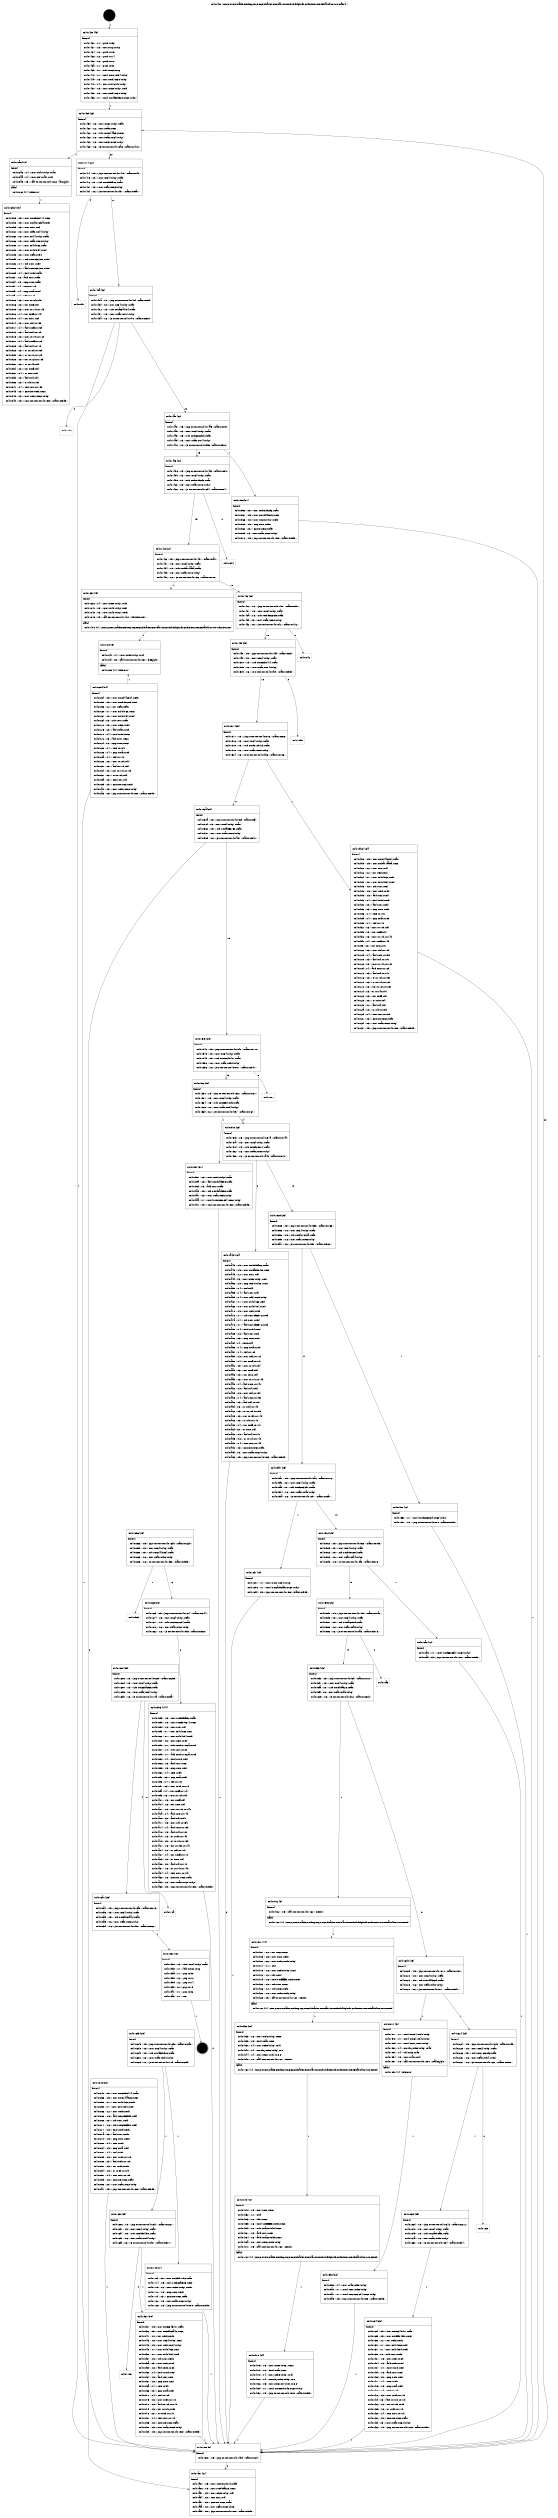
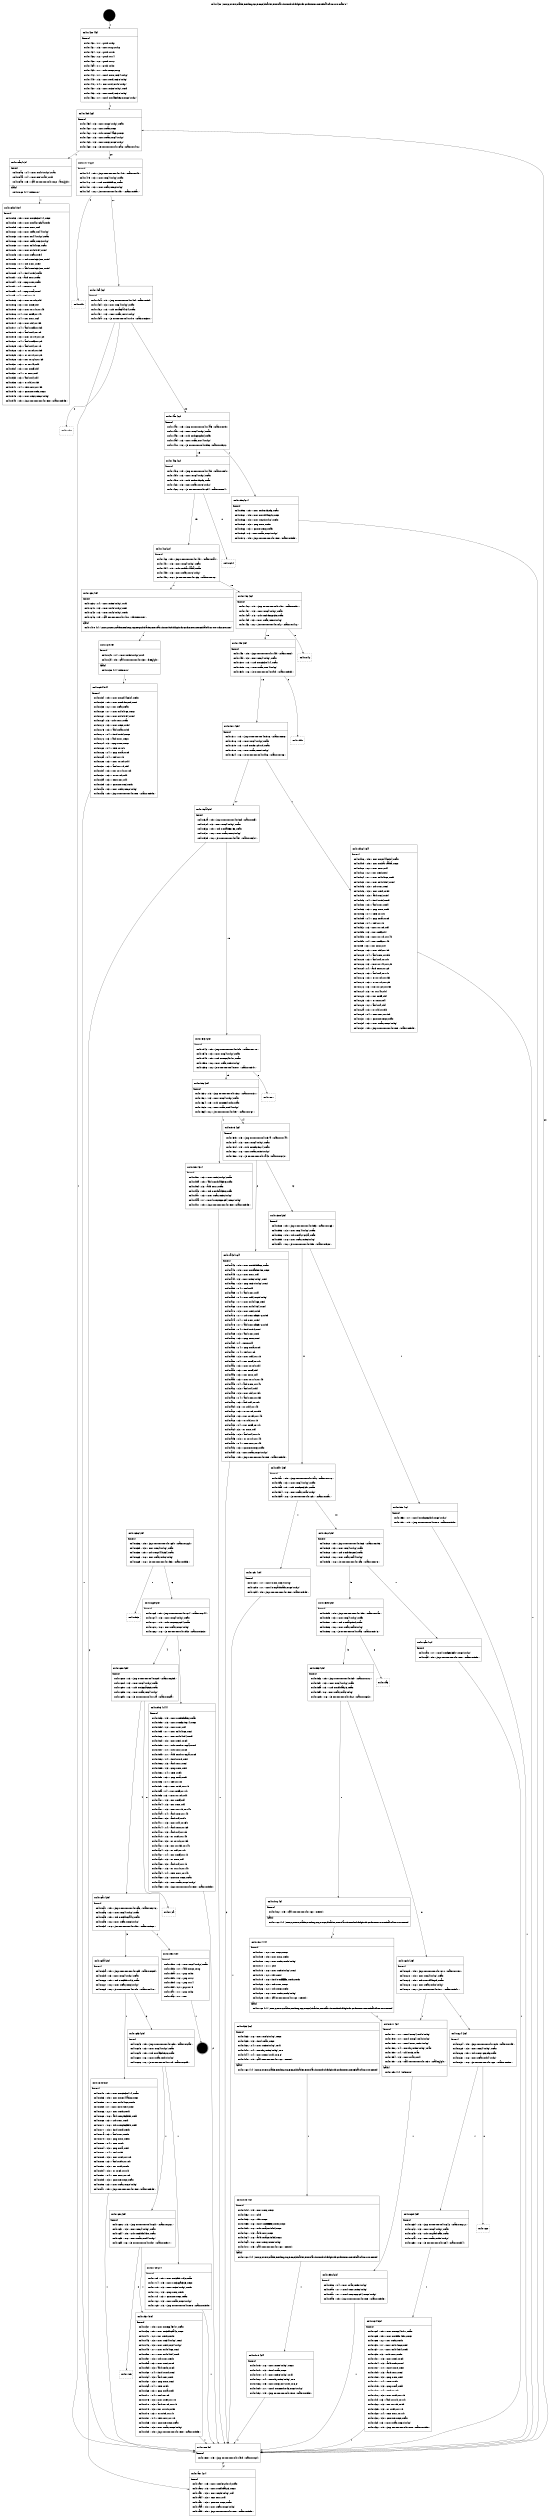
(128, 680) -> (124, 678)
none -> (161, 1649)
none -> (126, 1975)
(313, 2017) -> (376, 2016)
(226, 2465) -> (222, 2467)
